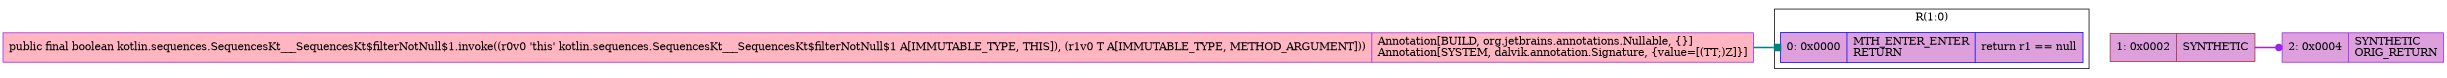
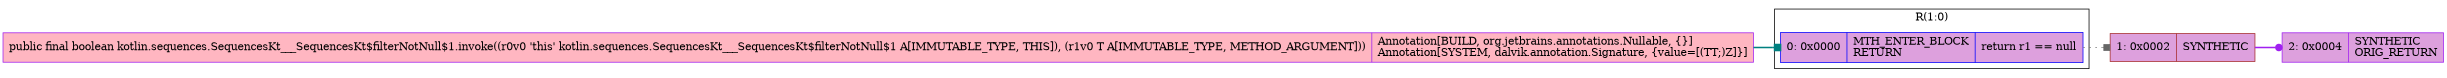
(1911, 41) -> (1911, 41)
none -> (2094, 48)
